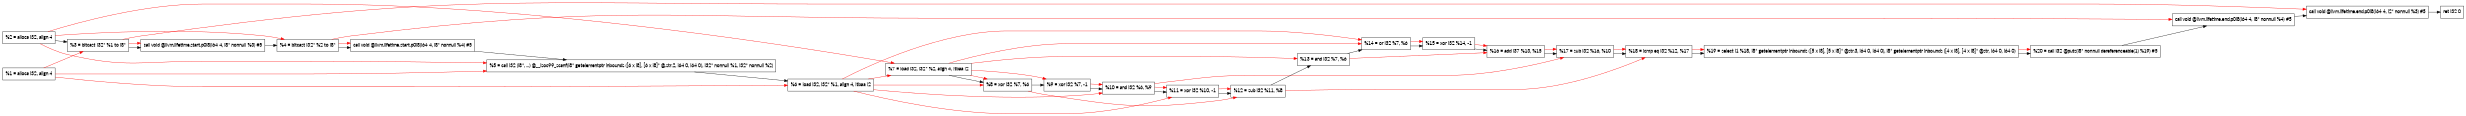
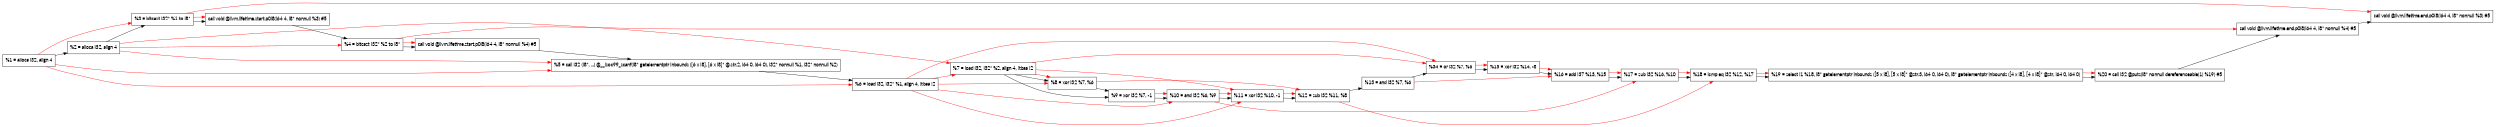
(2367, 12) -> (2432, 16)
(2452, 12) -> none
(1386, 44) -> (1451, 67)
(1449, 44) -> (1513, 67)
none -> (59, 55)
(1133, 56) -> (1134, 76)
(1007, 73) -> (1053, 94)
